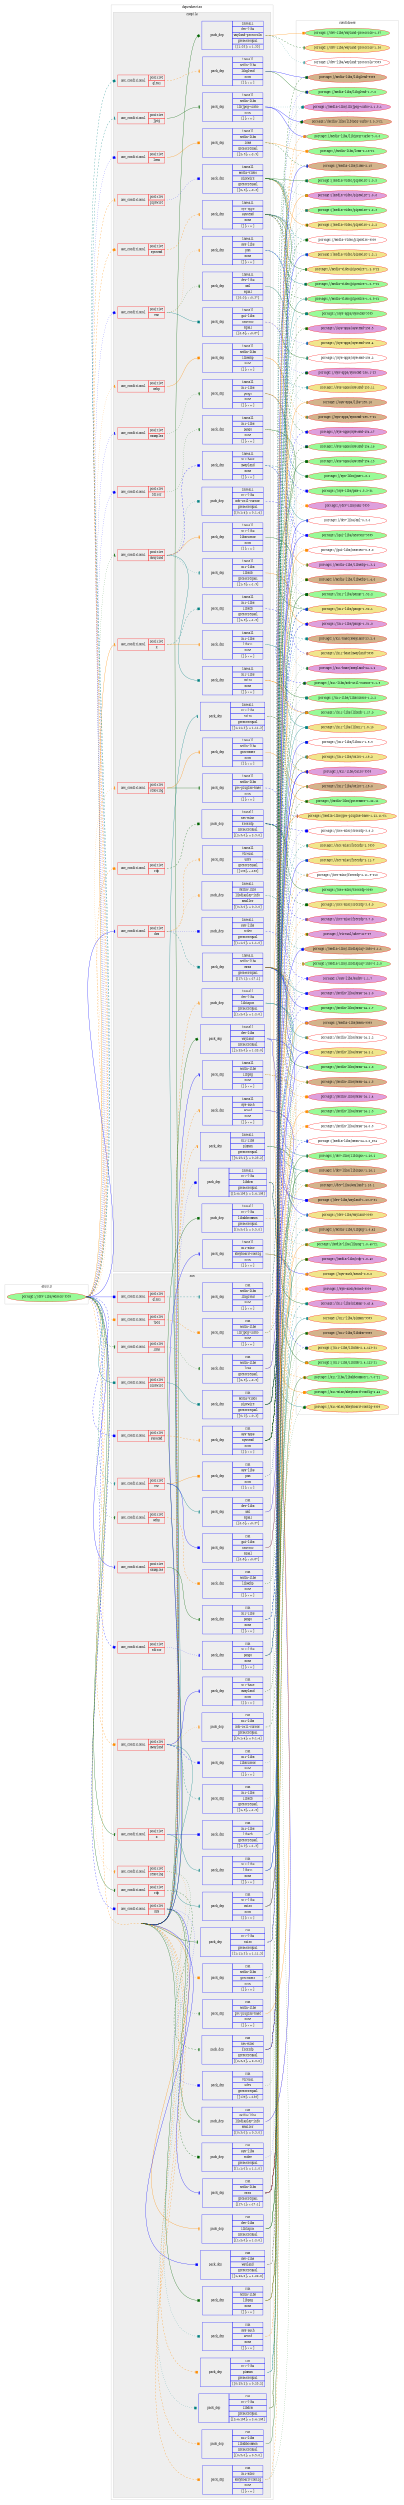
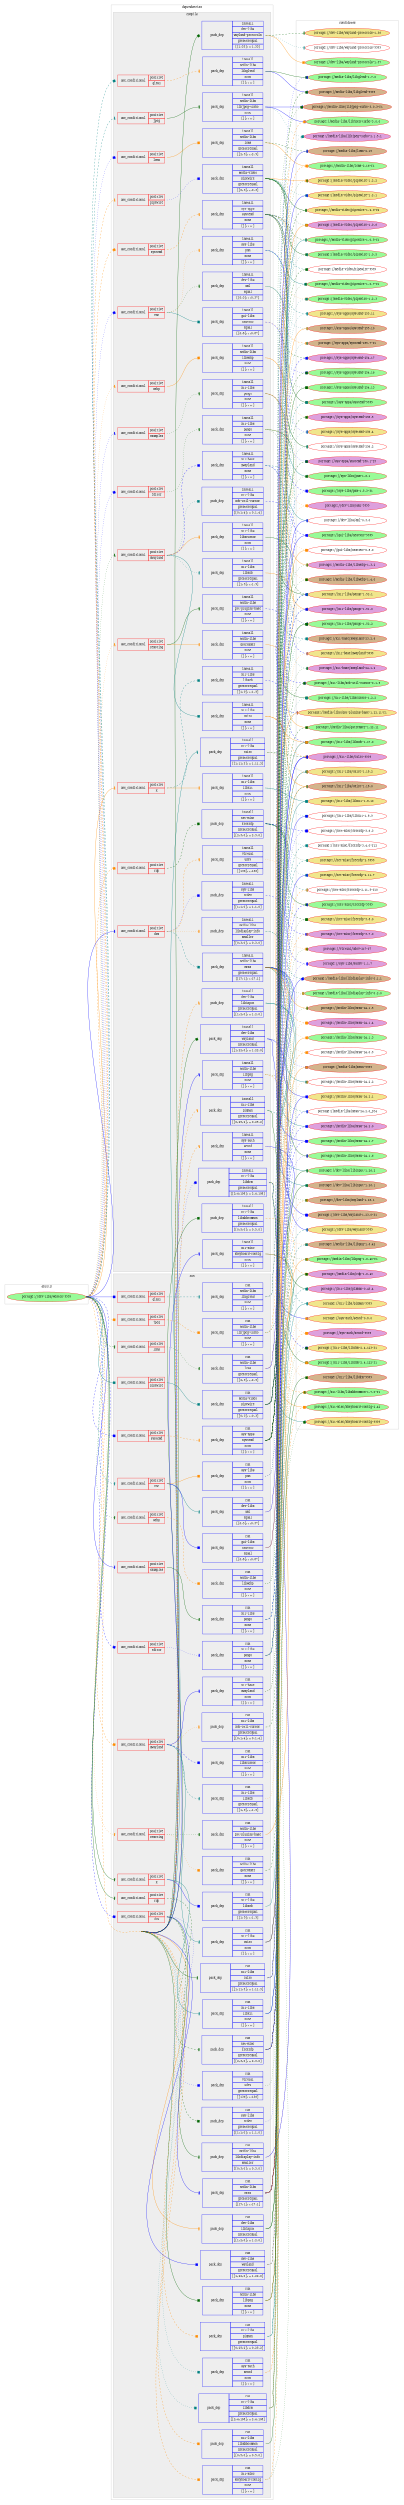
(347, 402) -> (347, 329)
none -> (347, 846)
